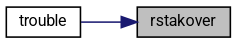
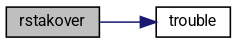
(101, 22) -> (120, 22)
